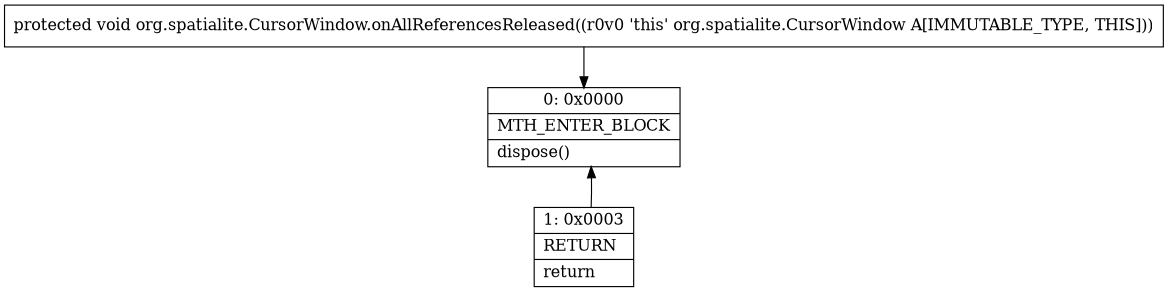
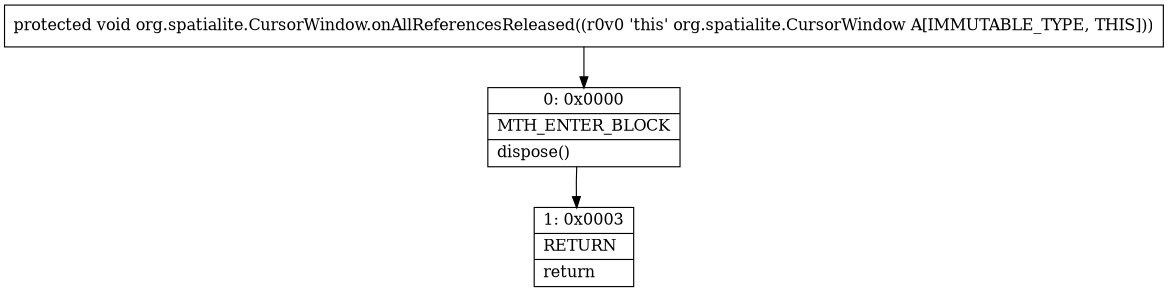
(592, 193) -> (576, 181)
